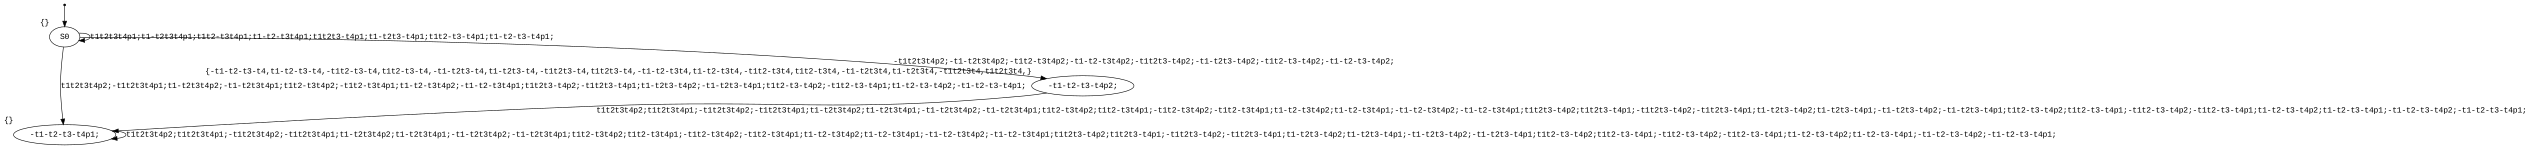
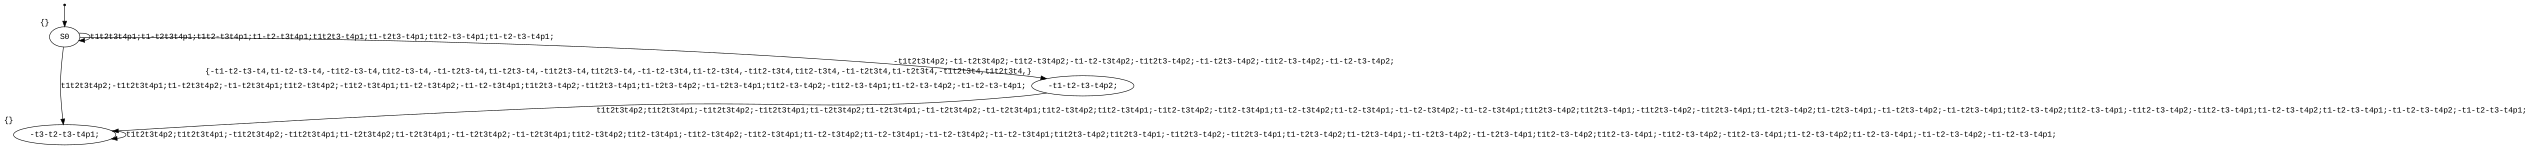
(65, 135) -> (65, 135)
